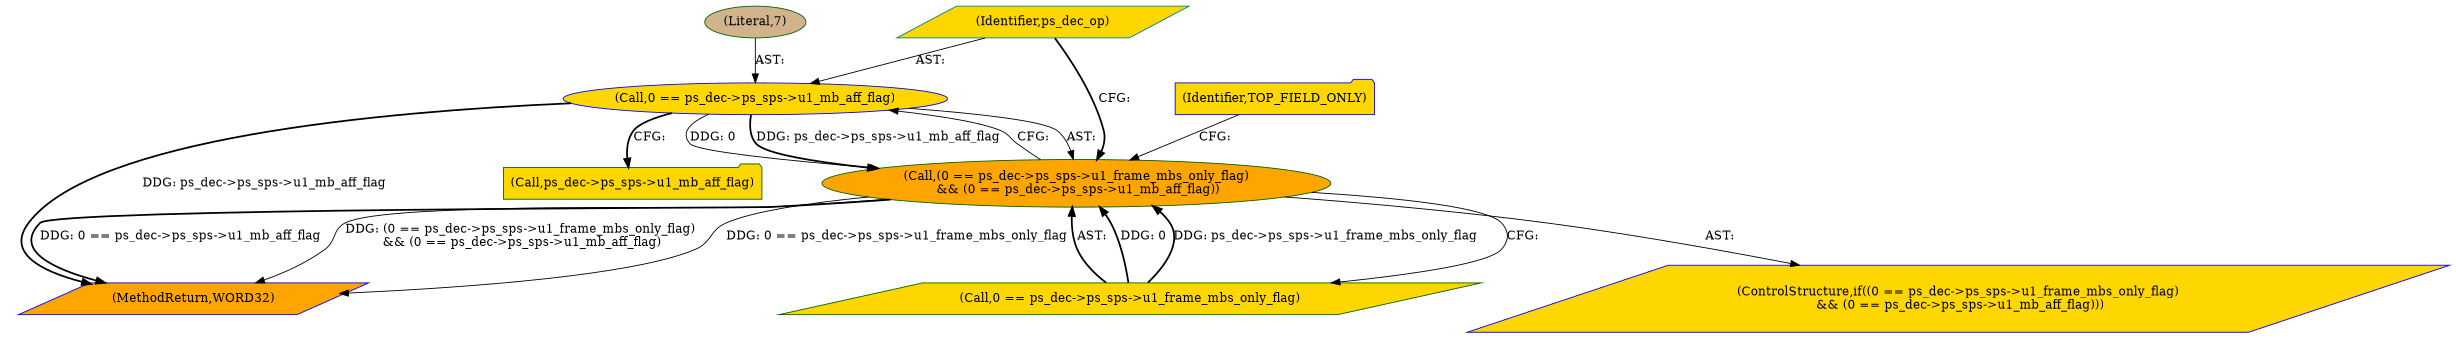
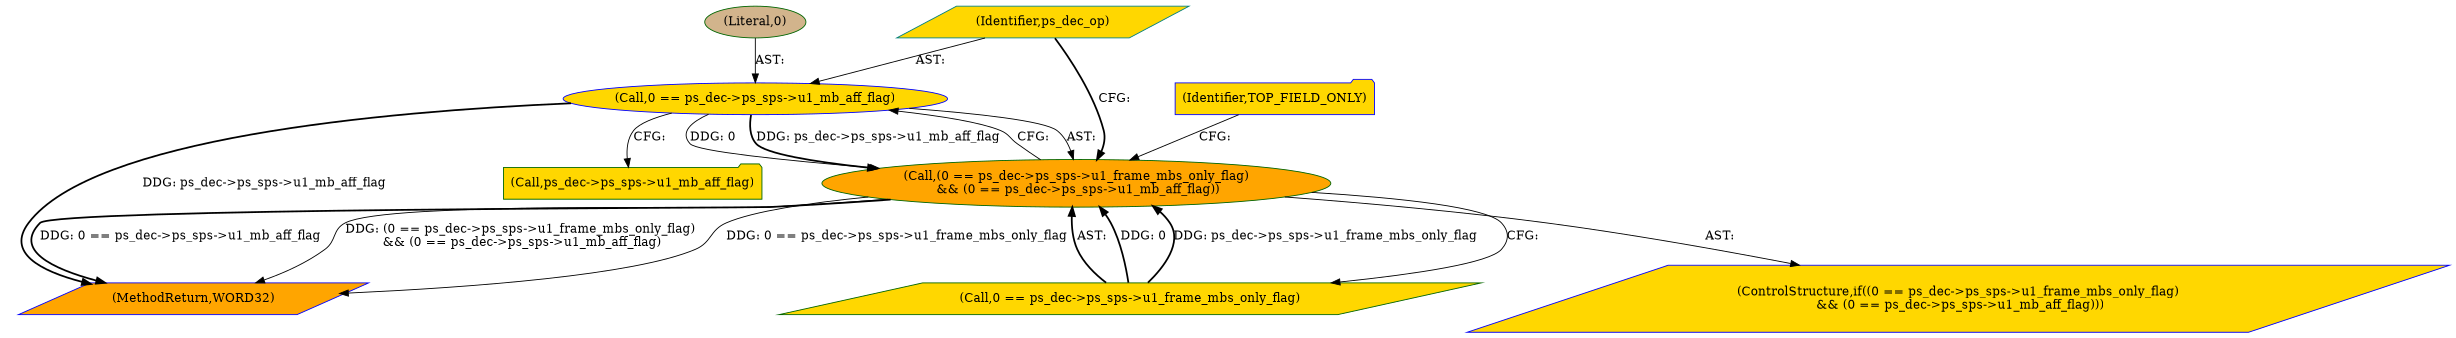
(755, 22) -> (755, 22)
(638, 126) -> (638, 126)
